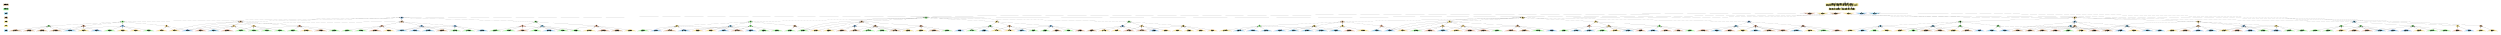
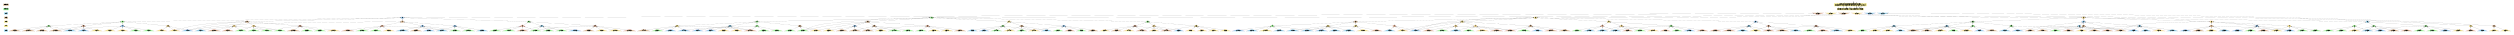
(1123, 26) -> (1135, 26)
none -> (947, 31)
